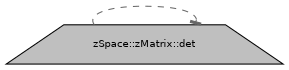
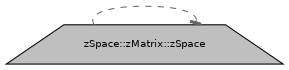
(145, 44) -> (145, 44)
